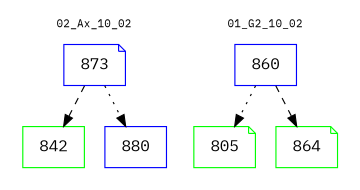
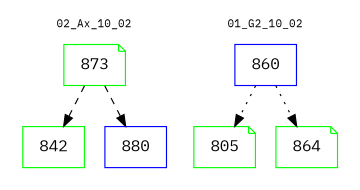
(95, 65) -> (95, 65)
(113, 101) -> (113, 101)
(284, 101) -> (284, 101)
